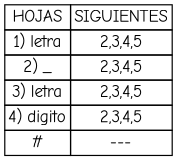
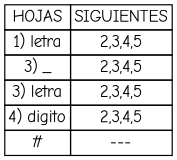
(38, 67) -> (38, 67)
